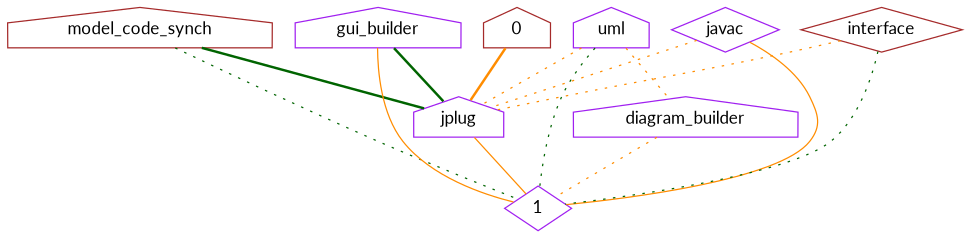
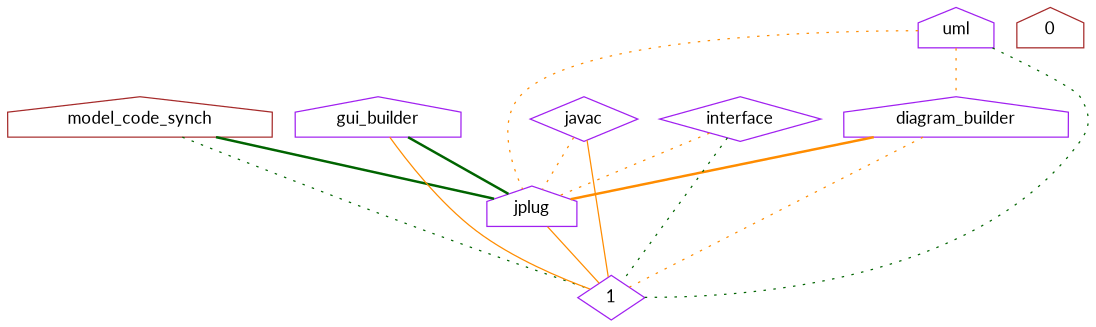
(882, 30) -> (740, 119)
(488, 74) -> (722, 168)
